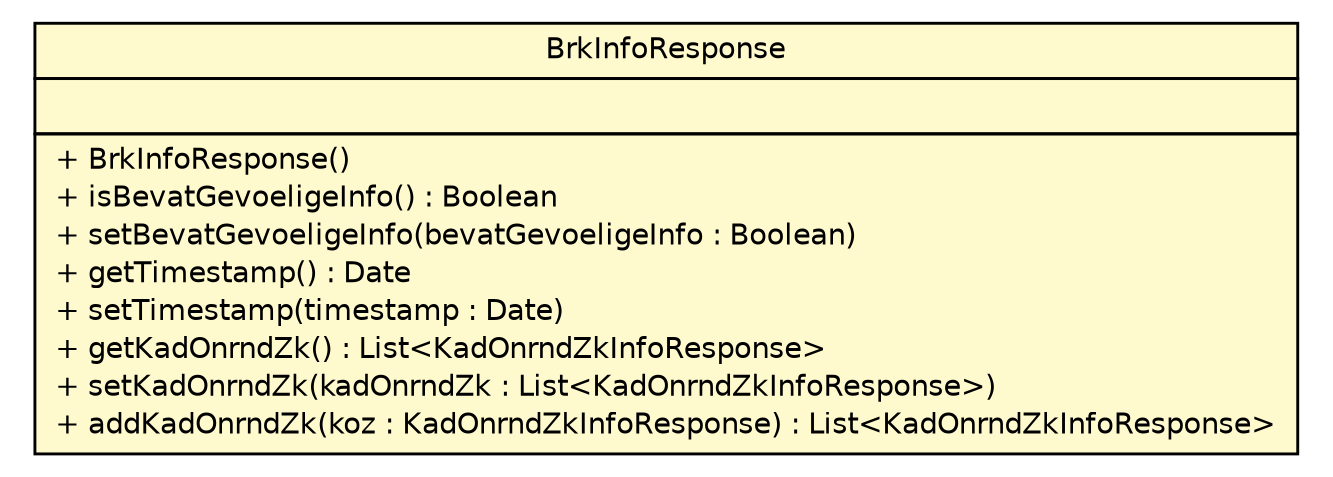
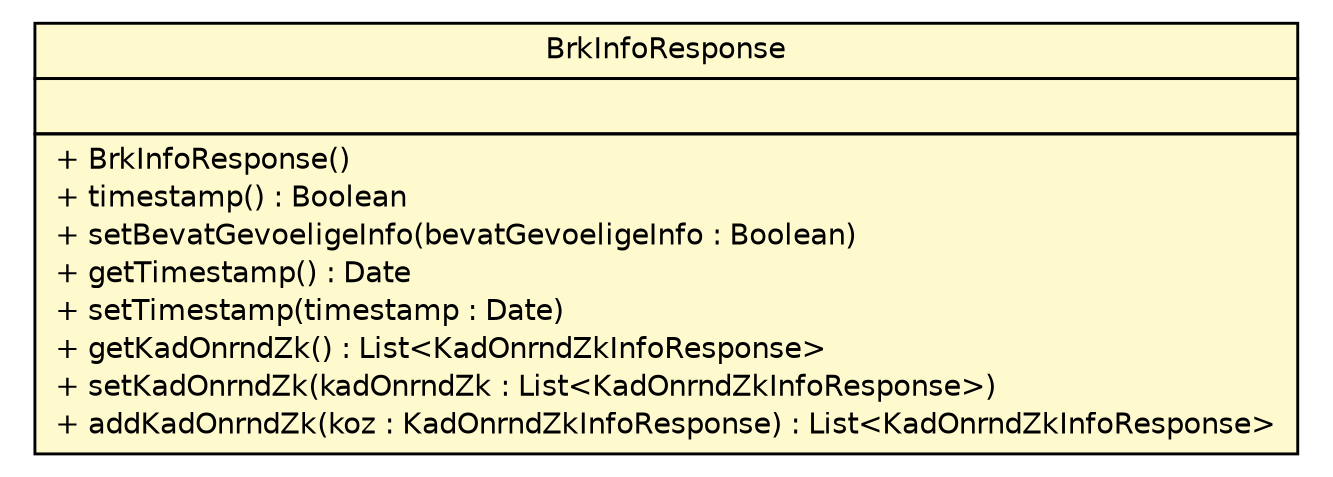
(307, 198) -> (231, 198)
